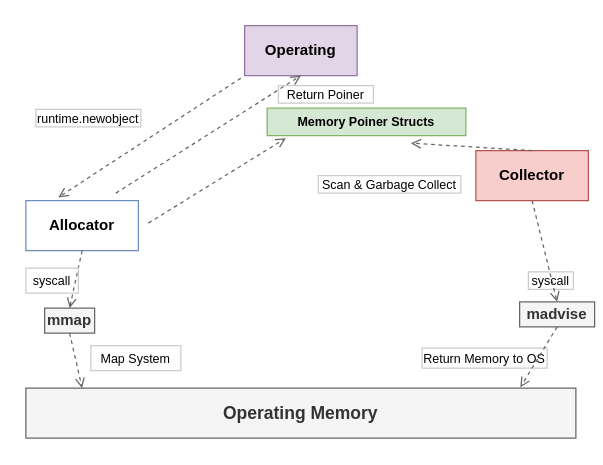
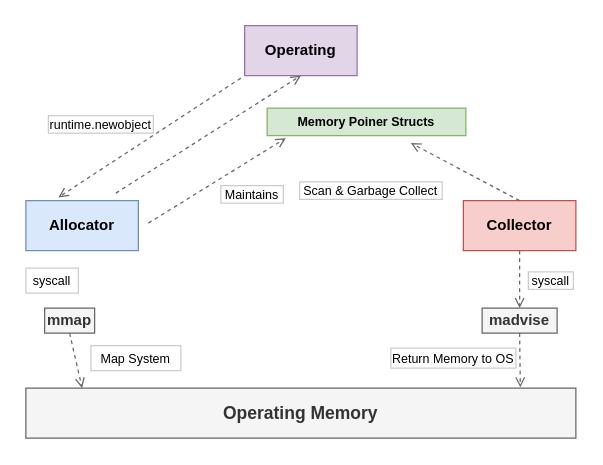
(326, 94) -> none
(88, 118) -> (101, 124)
(532, 176) -> (519, 226)
(389, 184) -> (371, 191)
none -> (252, 194)
(82, 226) -> (82, 226)
(76, 278) -> none
(557, 314) -> (519, 321)
(484, 358) -> (453, 358)
